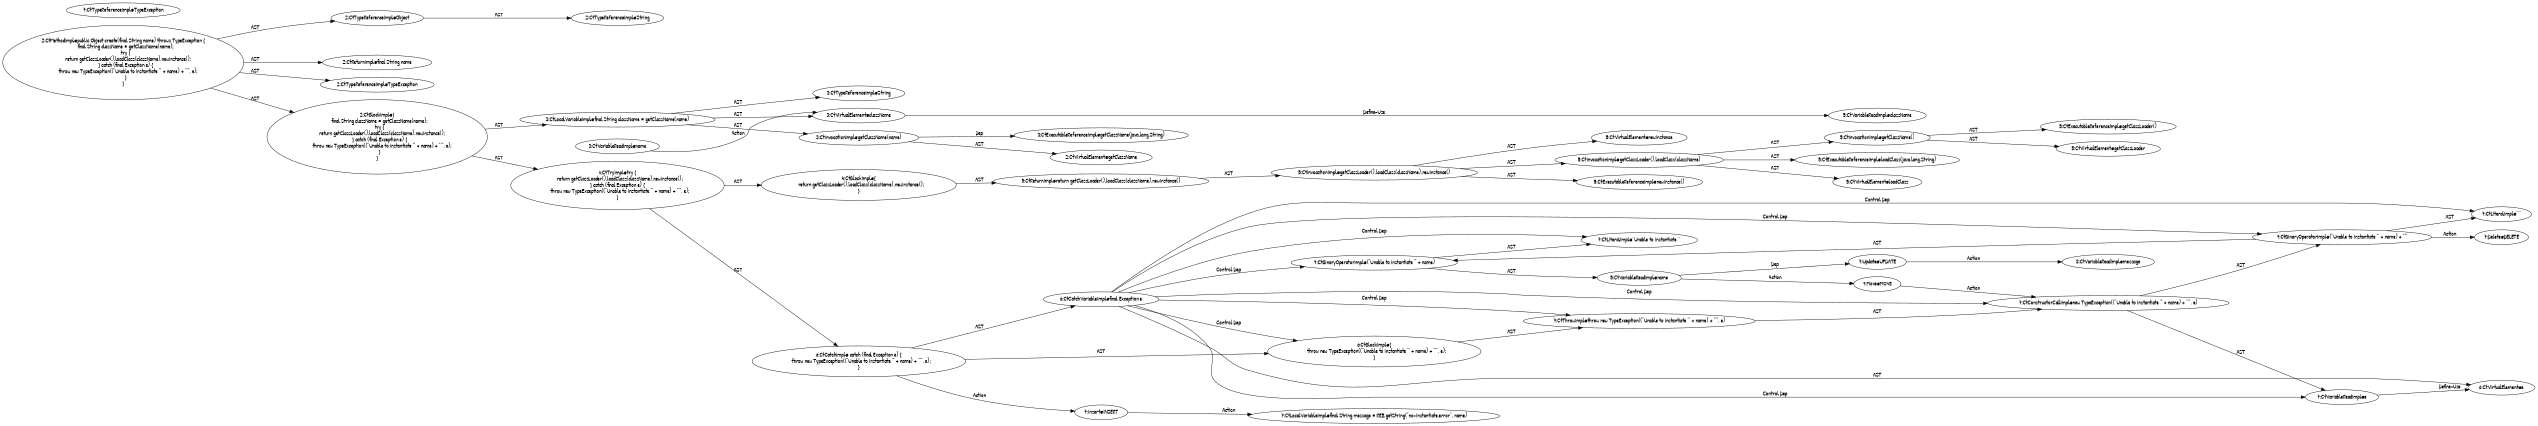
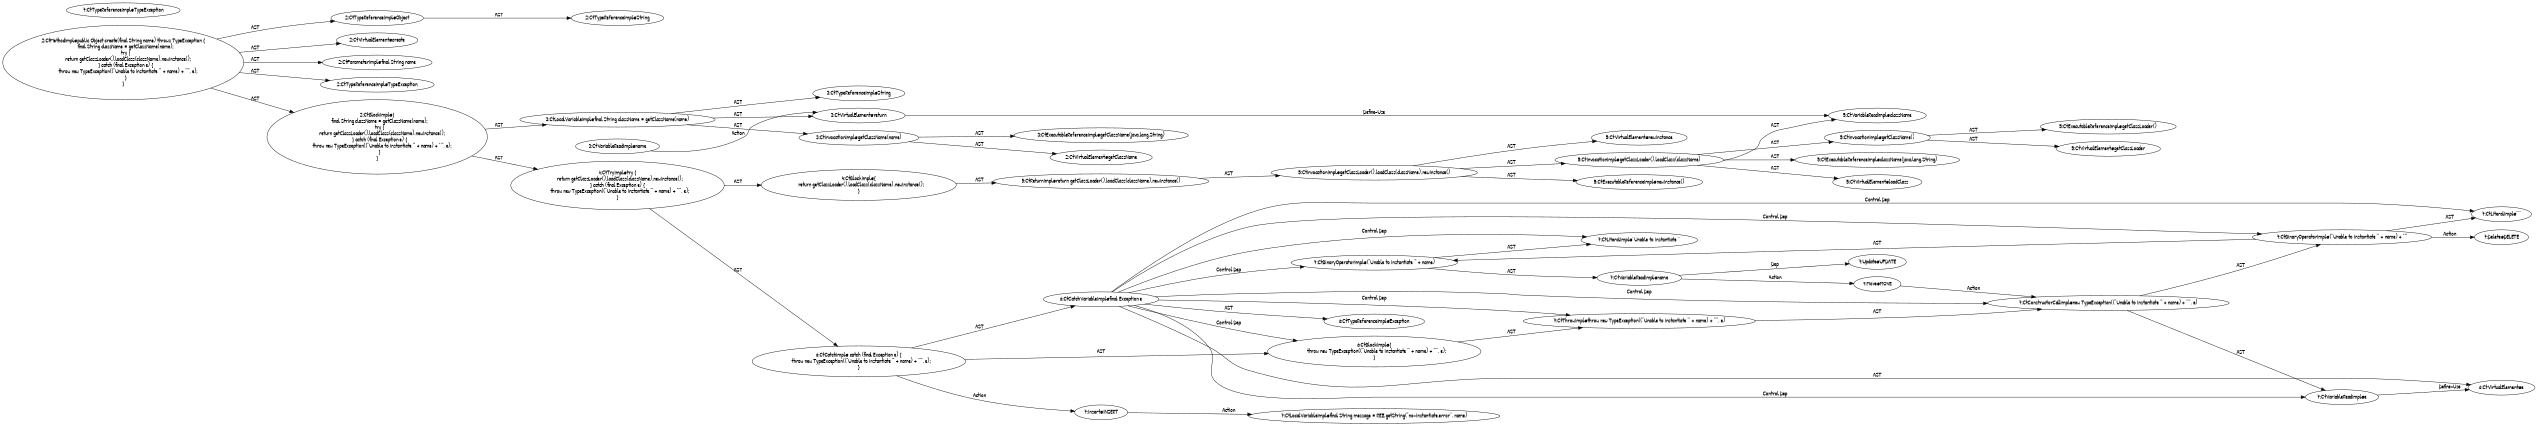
none -> (377, 40)
(377, 62) -> (377, 62)
(859, 116) -> (859, 116)
none -> (1773, 132)
(979, 133) -> (979, 133)
(1877, 160) -> (1877, 160)
(2108, 262) -> none
(1639, 278) -> (1639, 278)
none -> (1374, 321)
